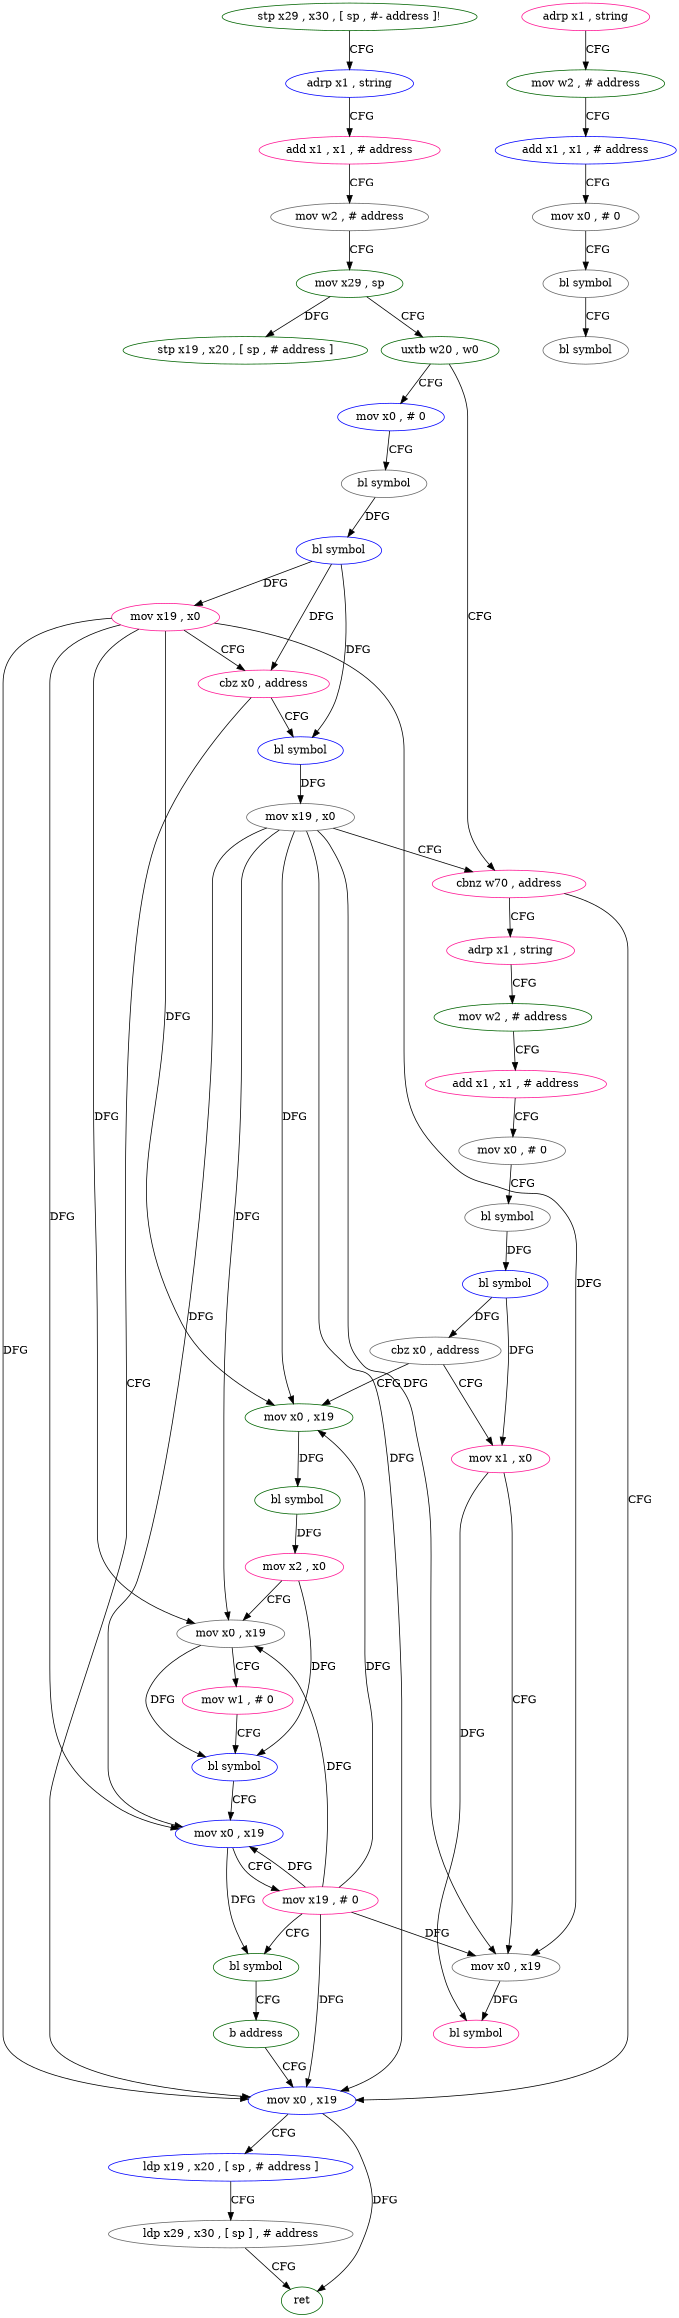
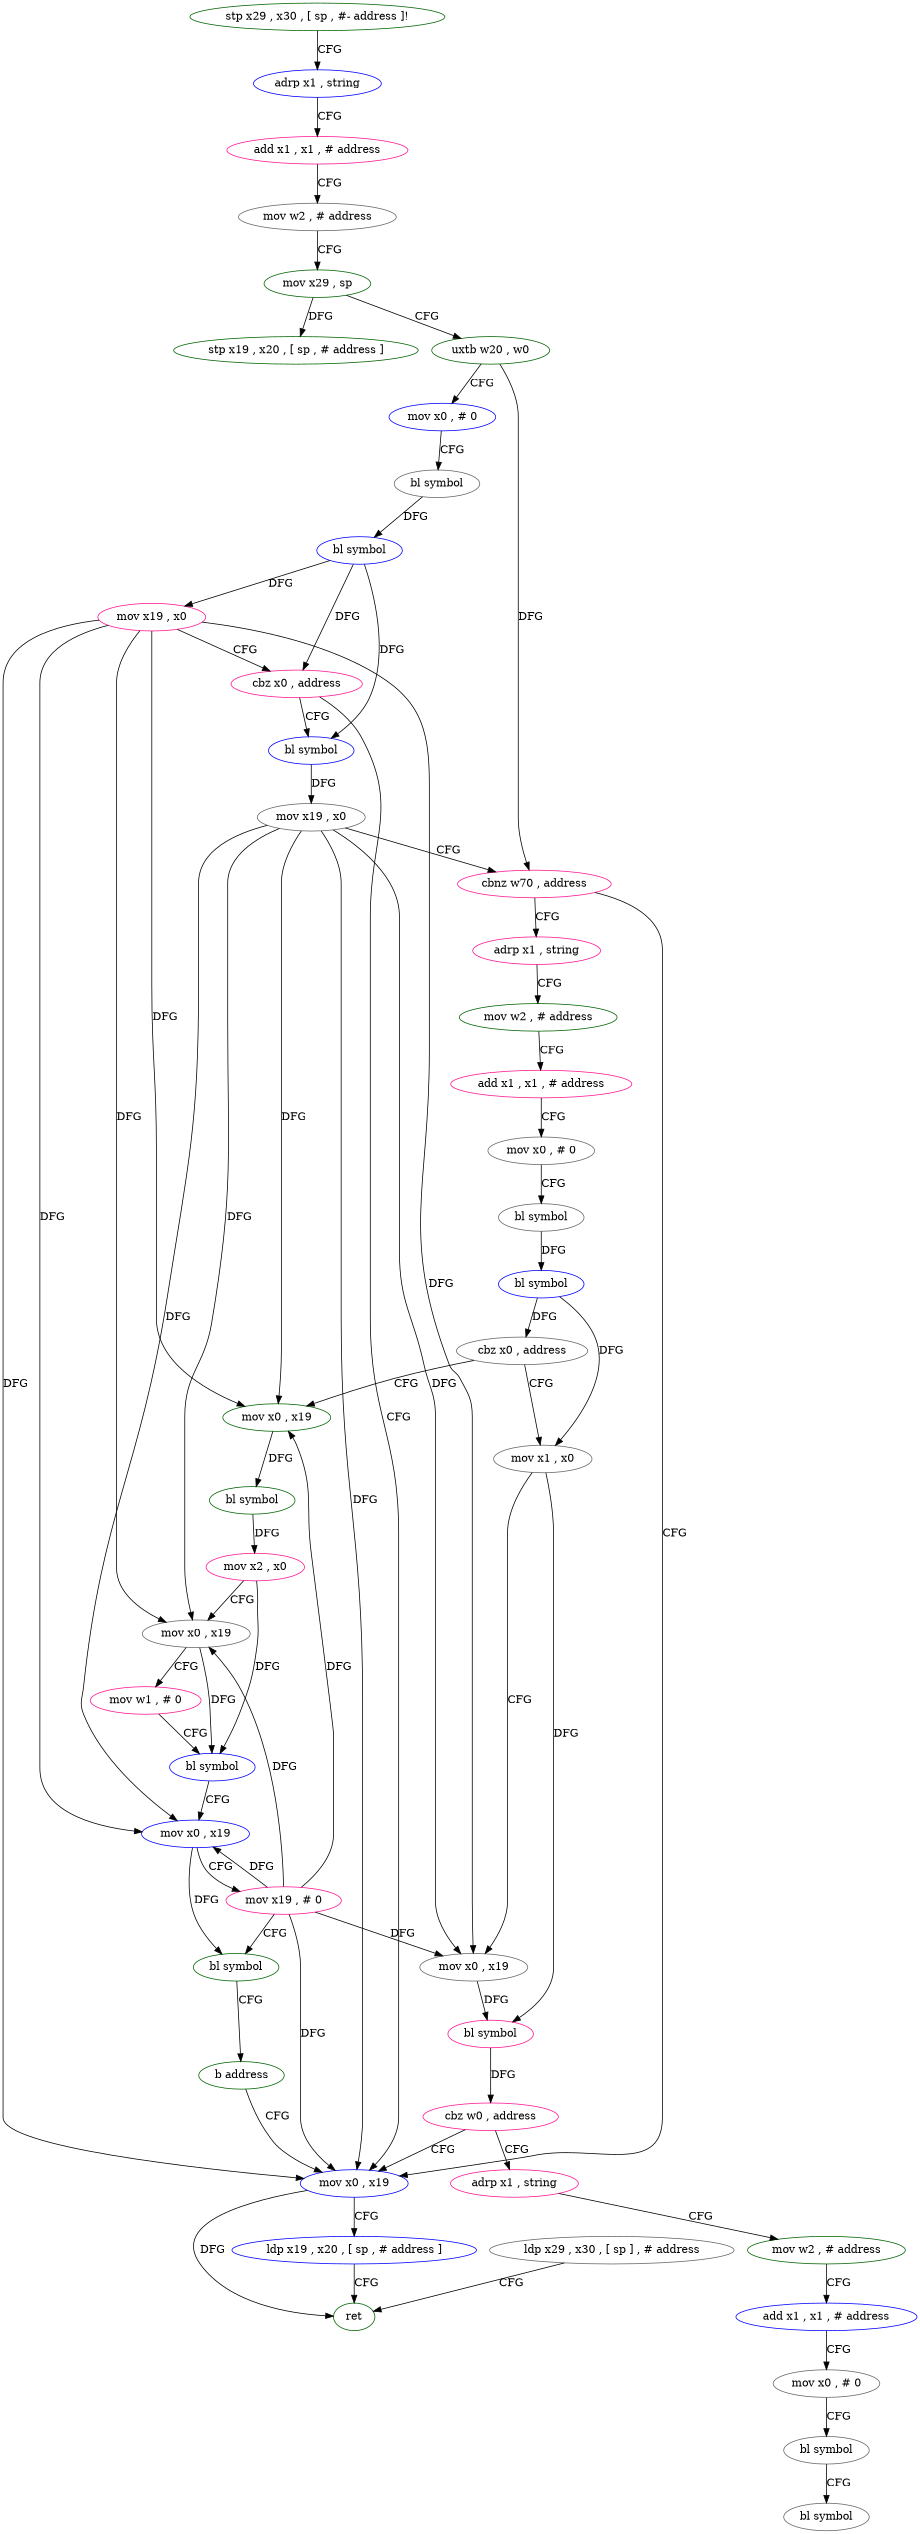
(480, 617) -> (531, 617)
(501, 1459) -> (543, 1459)
none -> (491, 2117)
(231, 2197) -> (354, 2280)
